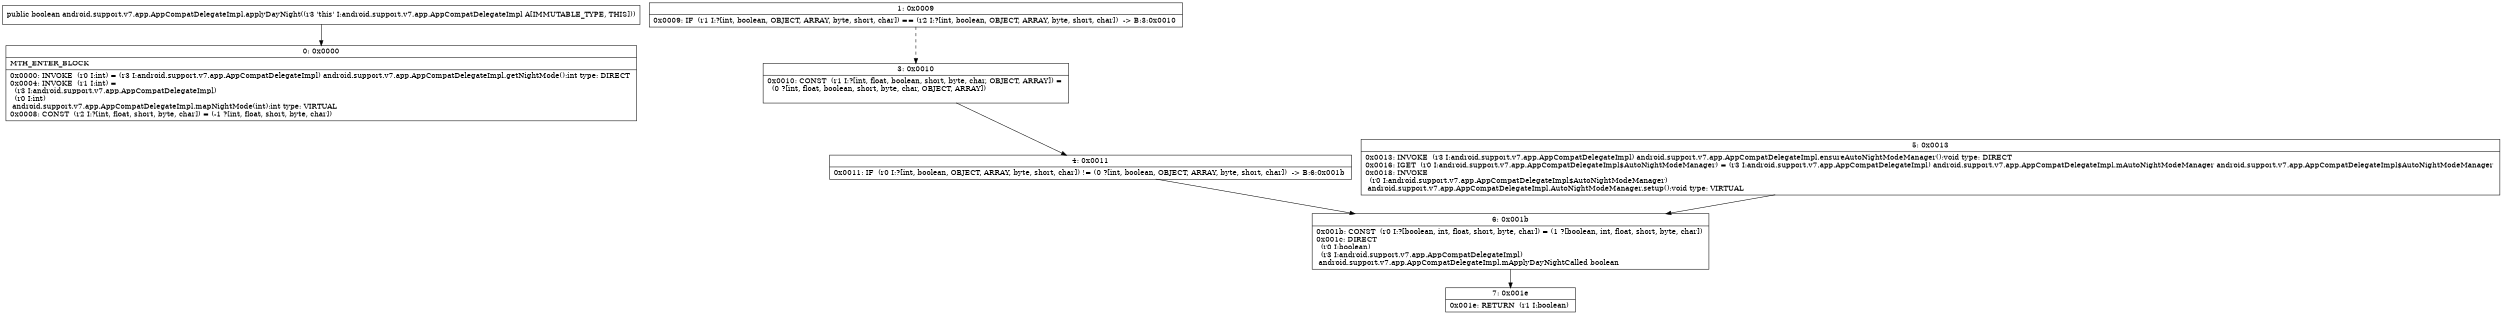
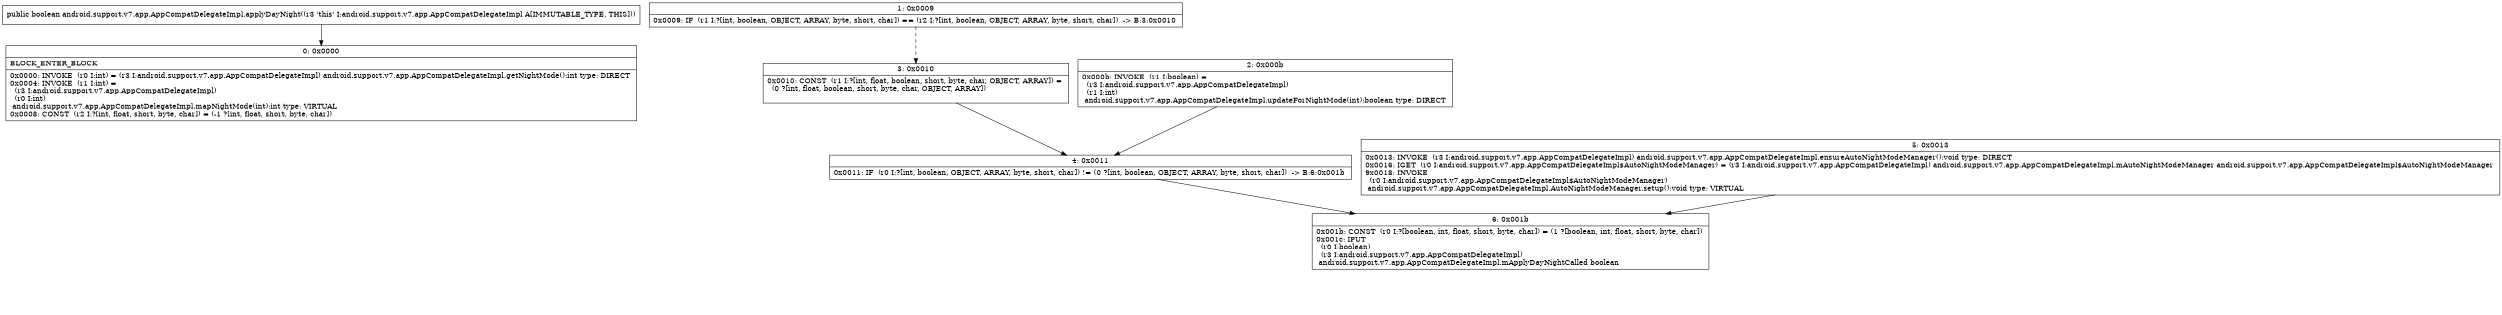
(50, 63) -> (54, 63)
none -> (1265, 83)
(1399, 173) -> (1399, 173)
(1349, 240) -> (1344, 240)
(1511, 300) -> none
